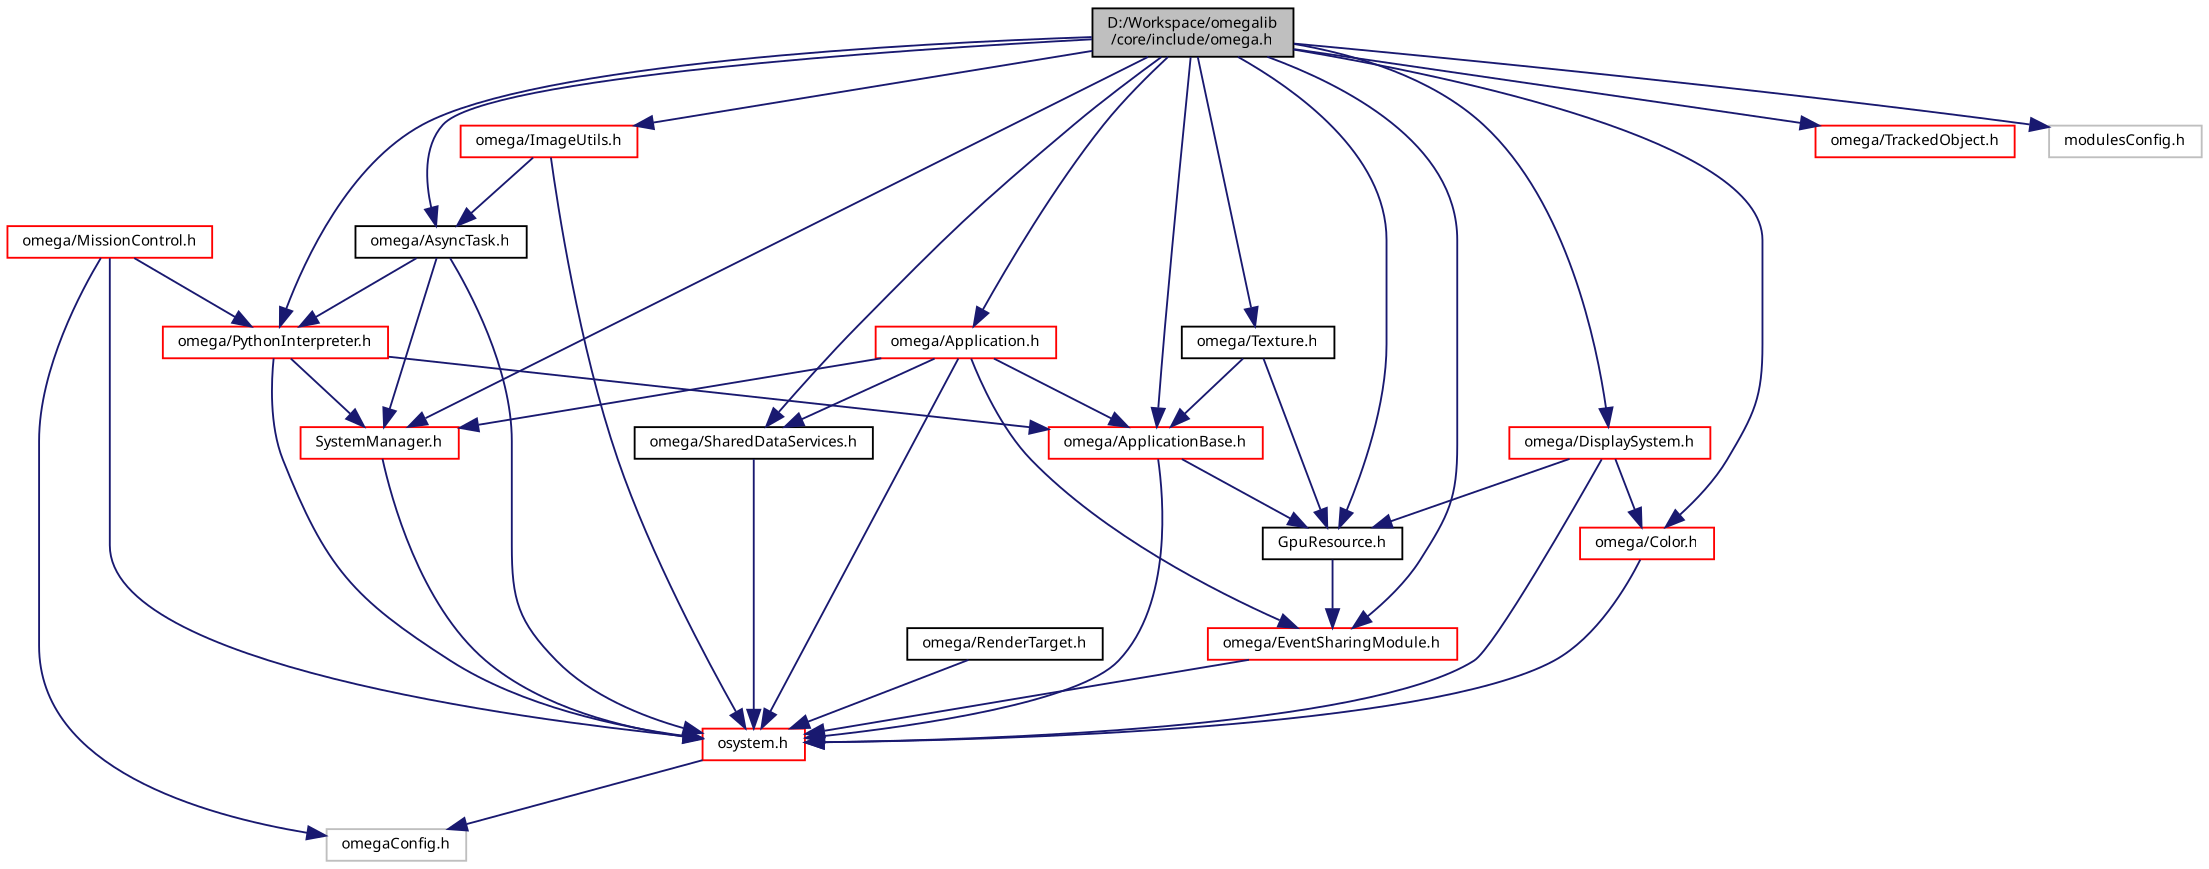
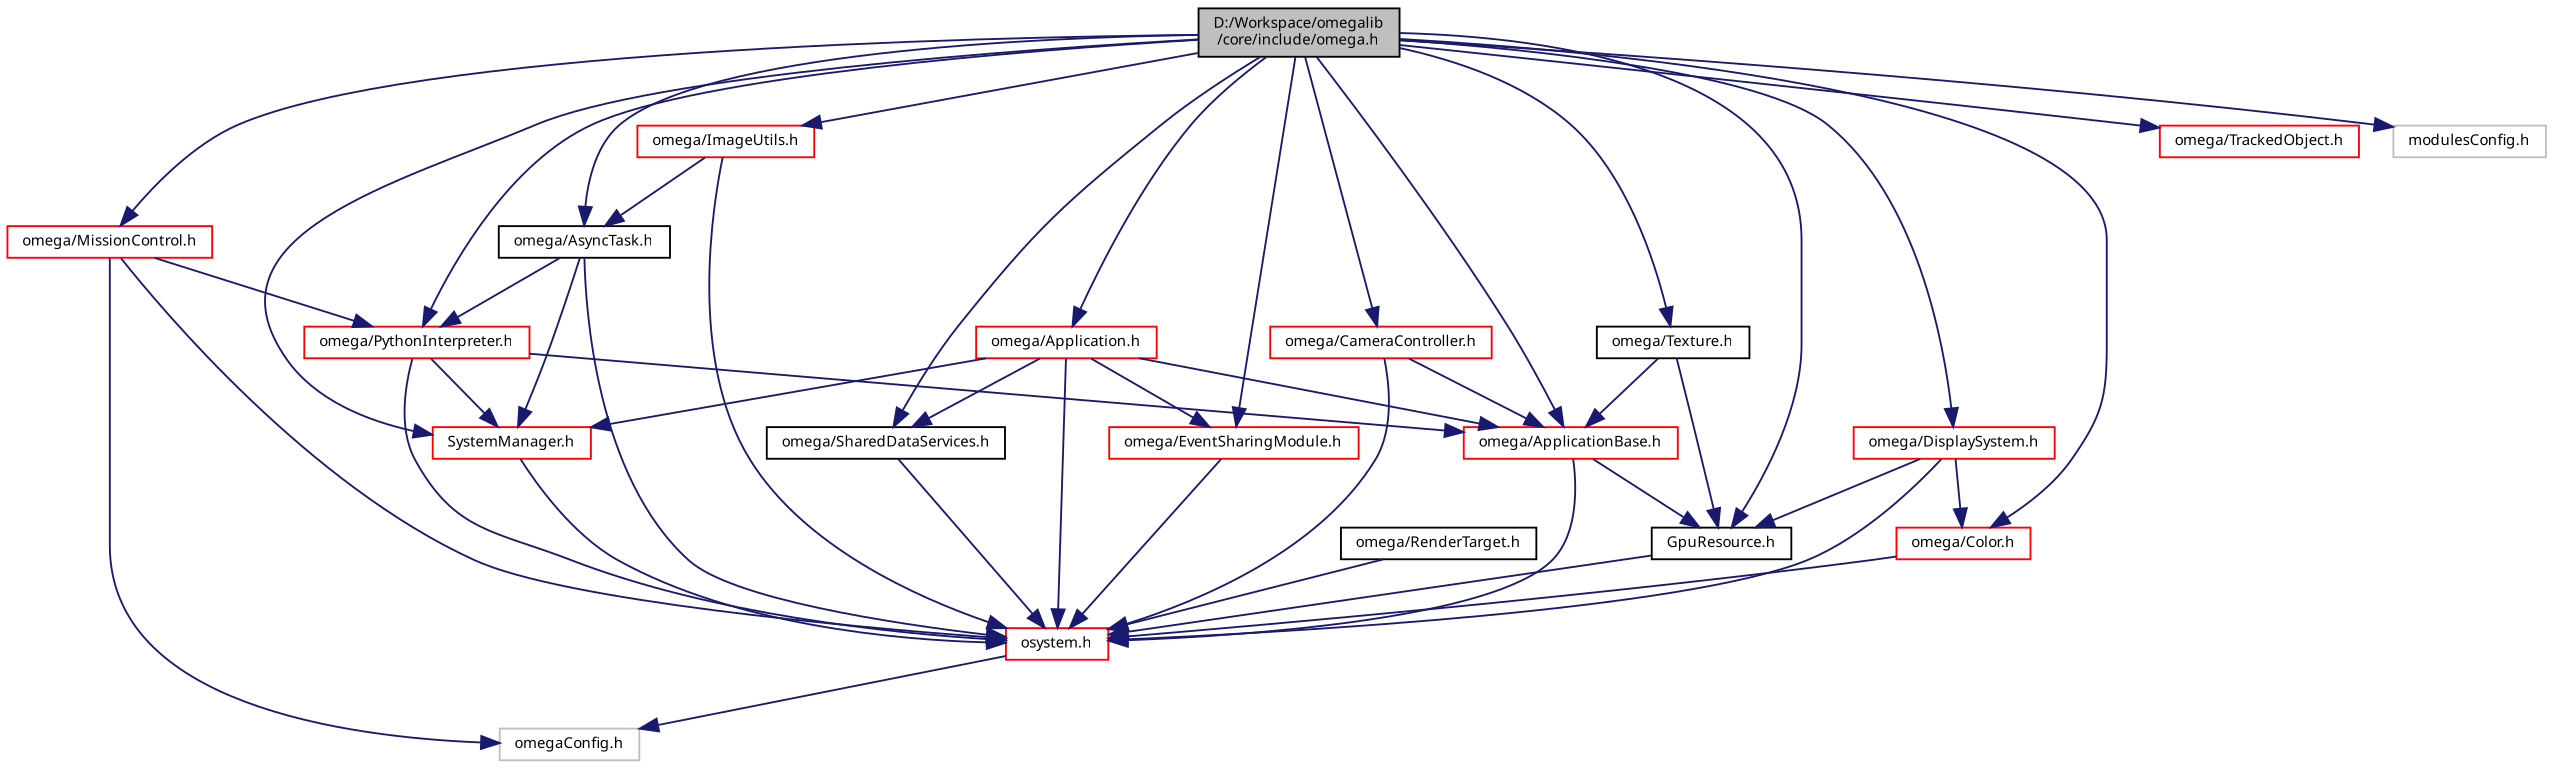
none -> (646, 57)
none -> (1381, 342)
(1333, 584) -> (1390, 594)
